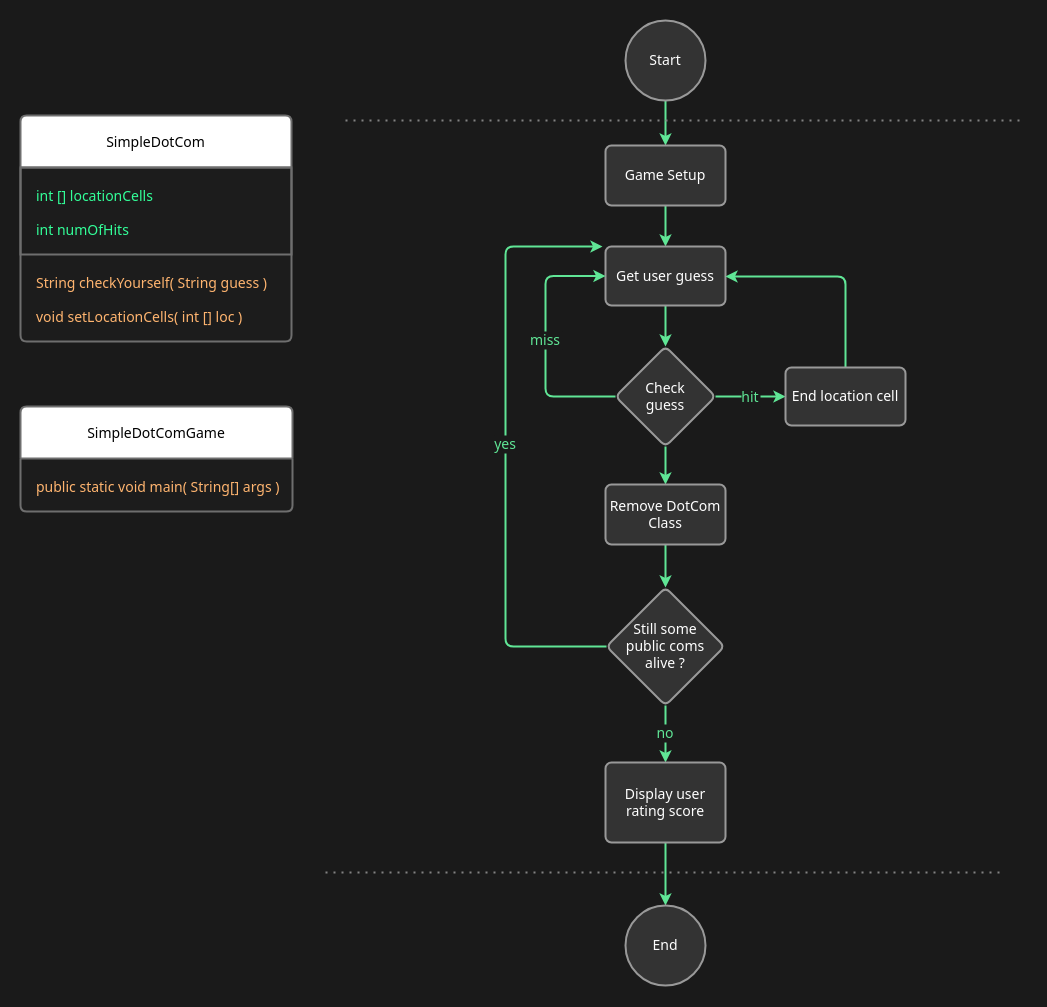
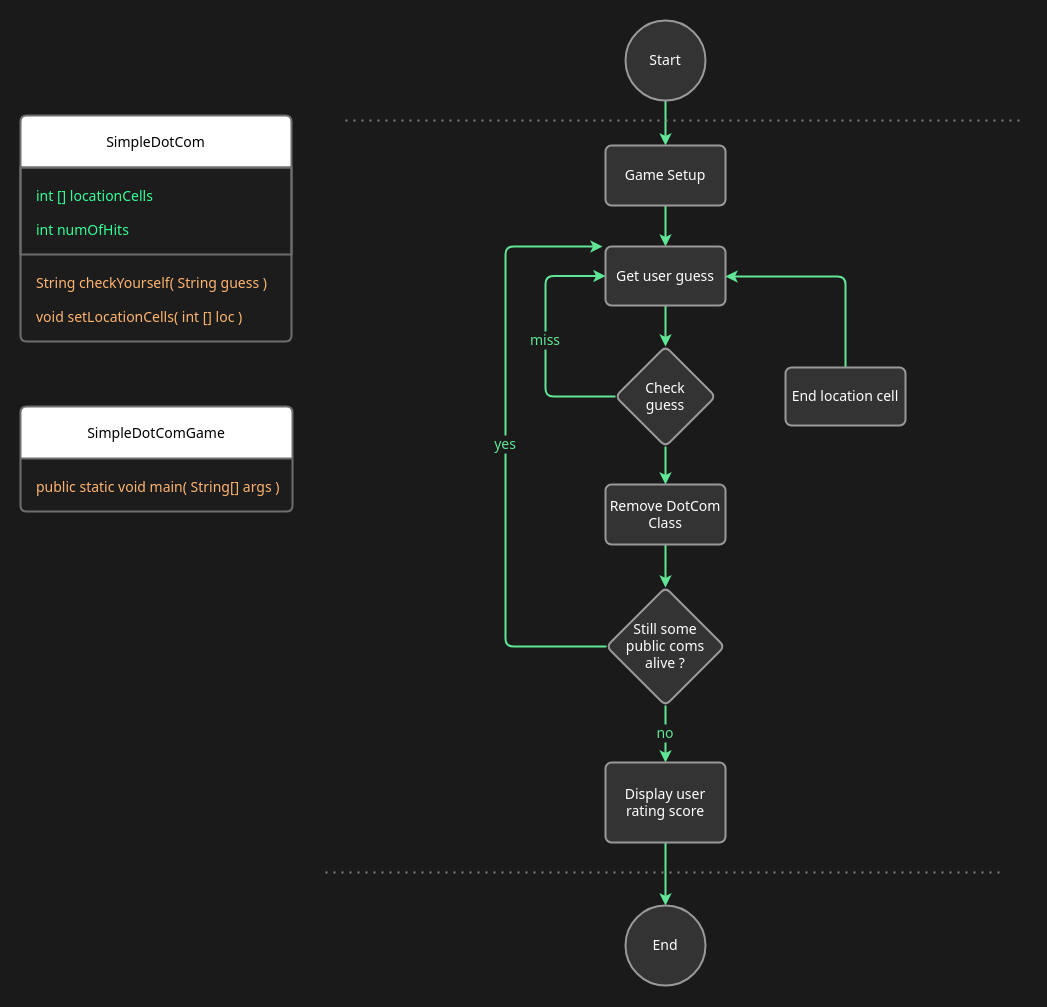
(746, 397) -> none
